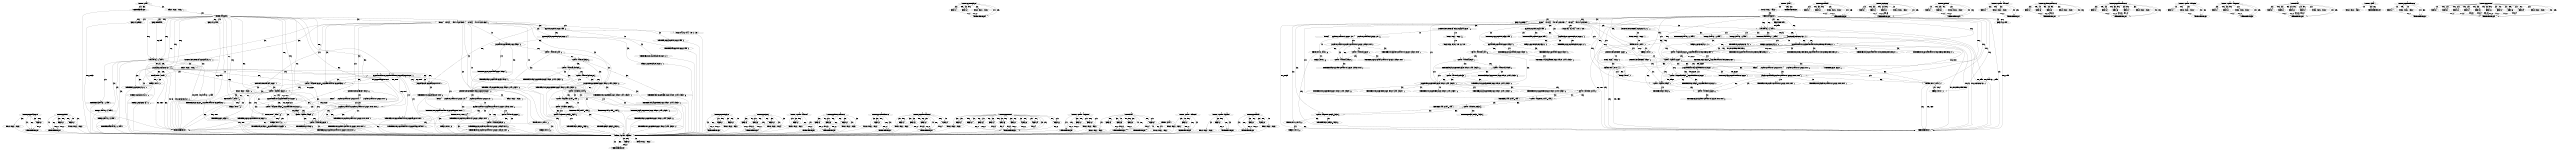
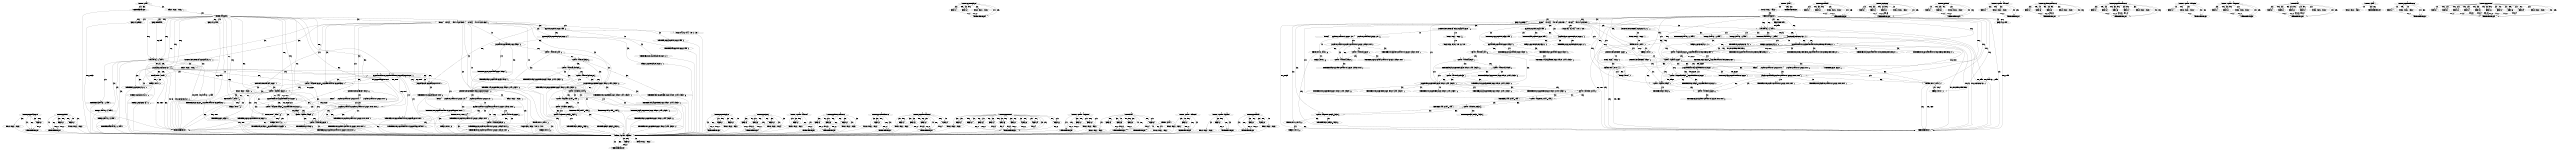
none -> (532, 126)
